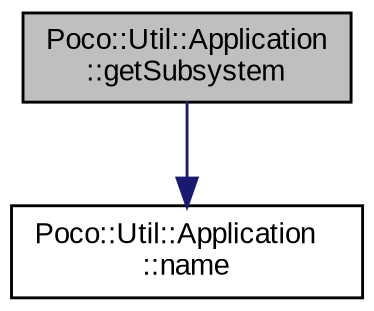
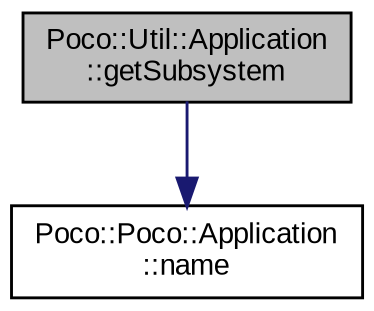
(187, 252) -> (187, 252)
